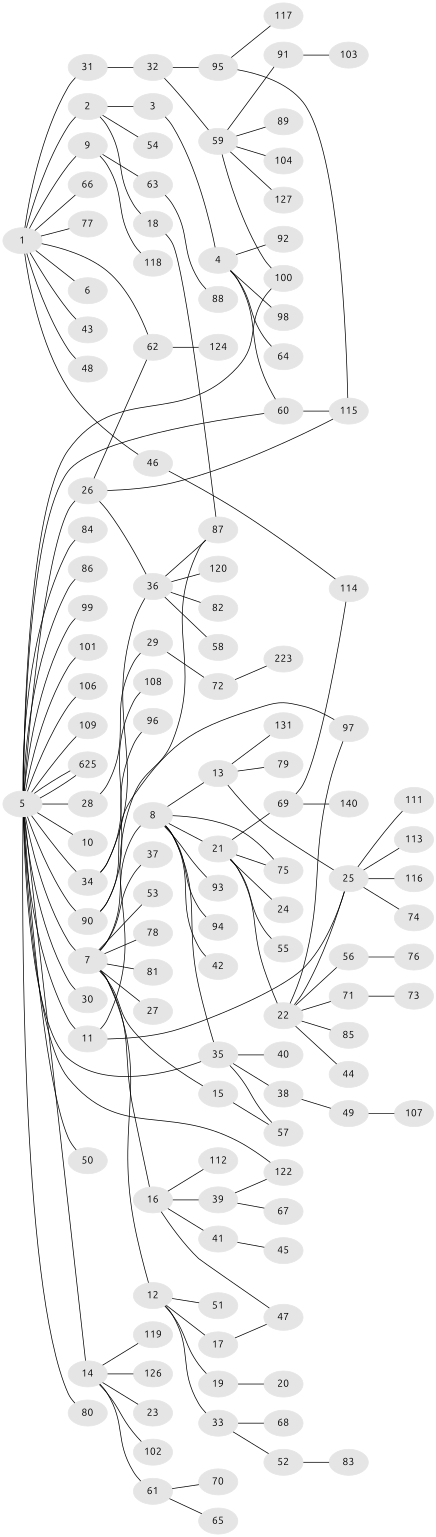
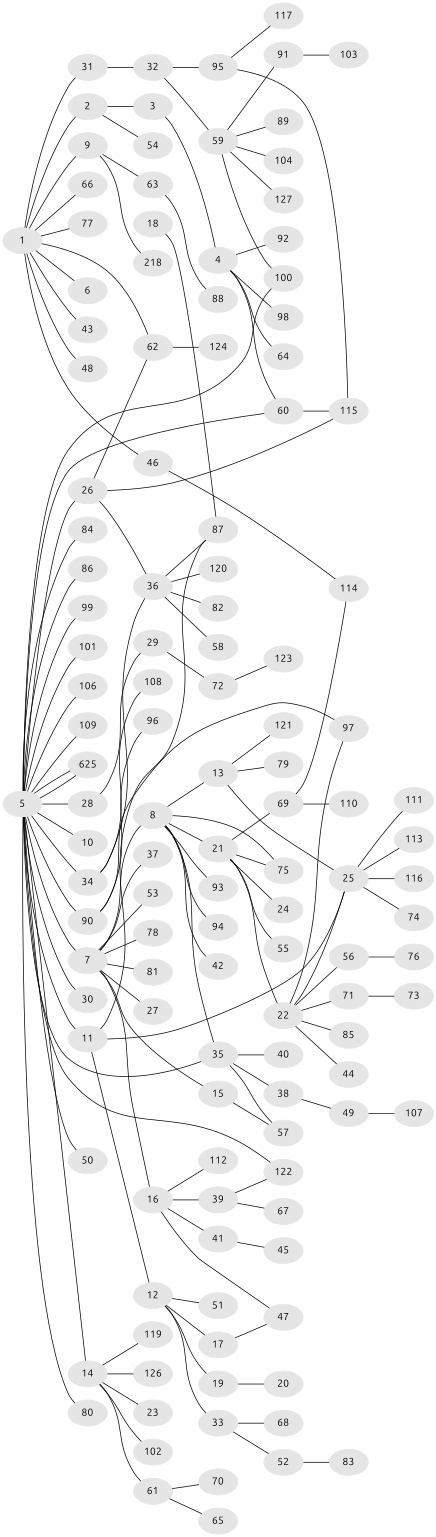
(119, 157) -> none
(153, 263) -> (153, 263)
(283, 659) -> (283, 659)
(283, 726) -> (283, 726)
(349, 804) -> (349, 804)
(129, 1125) -> (120, 1167)
